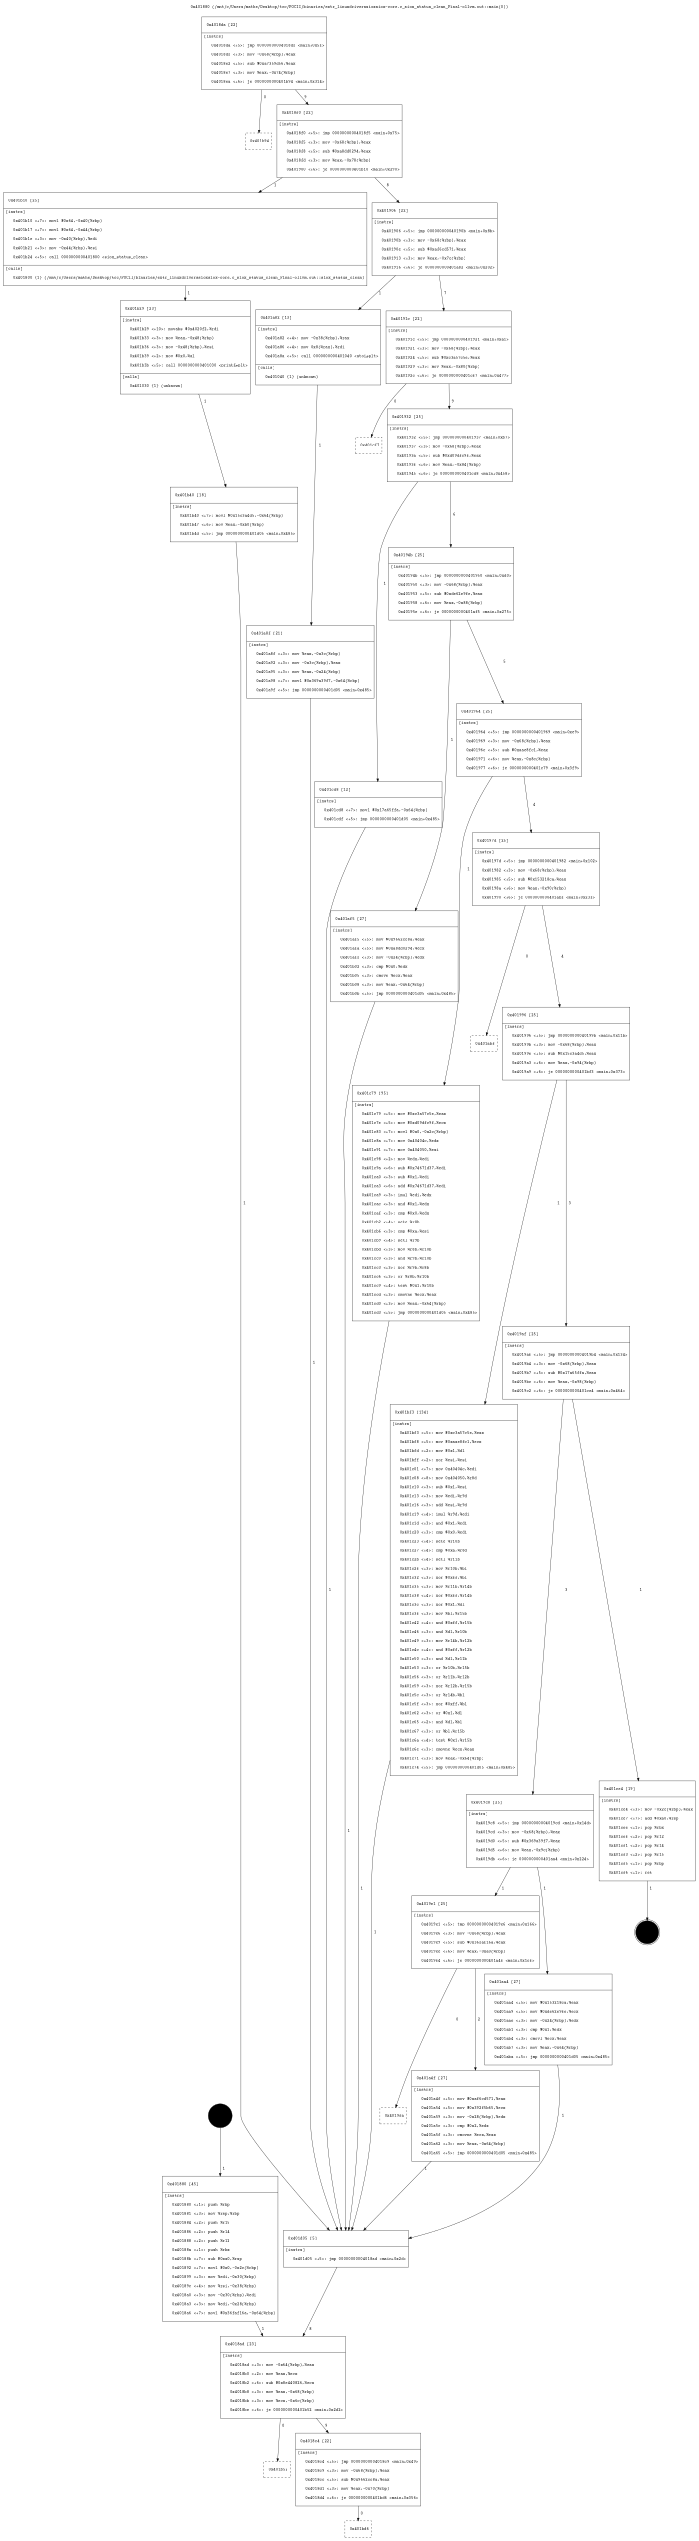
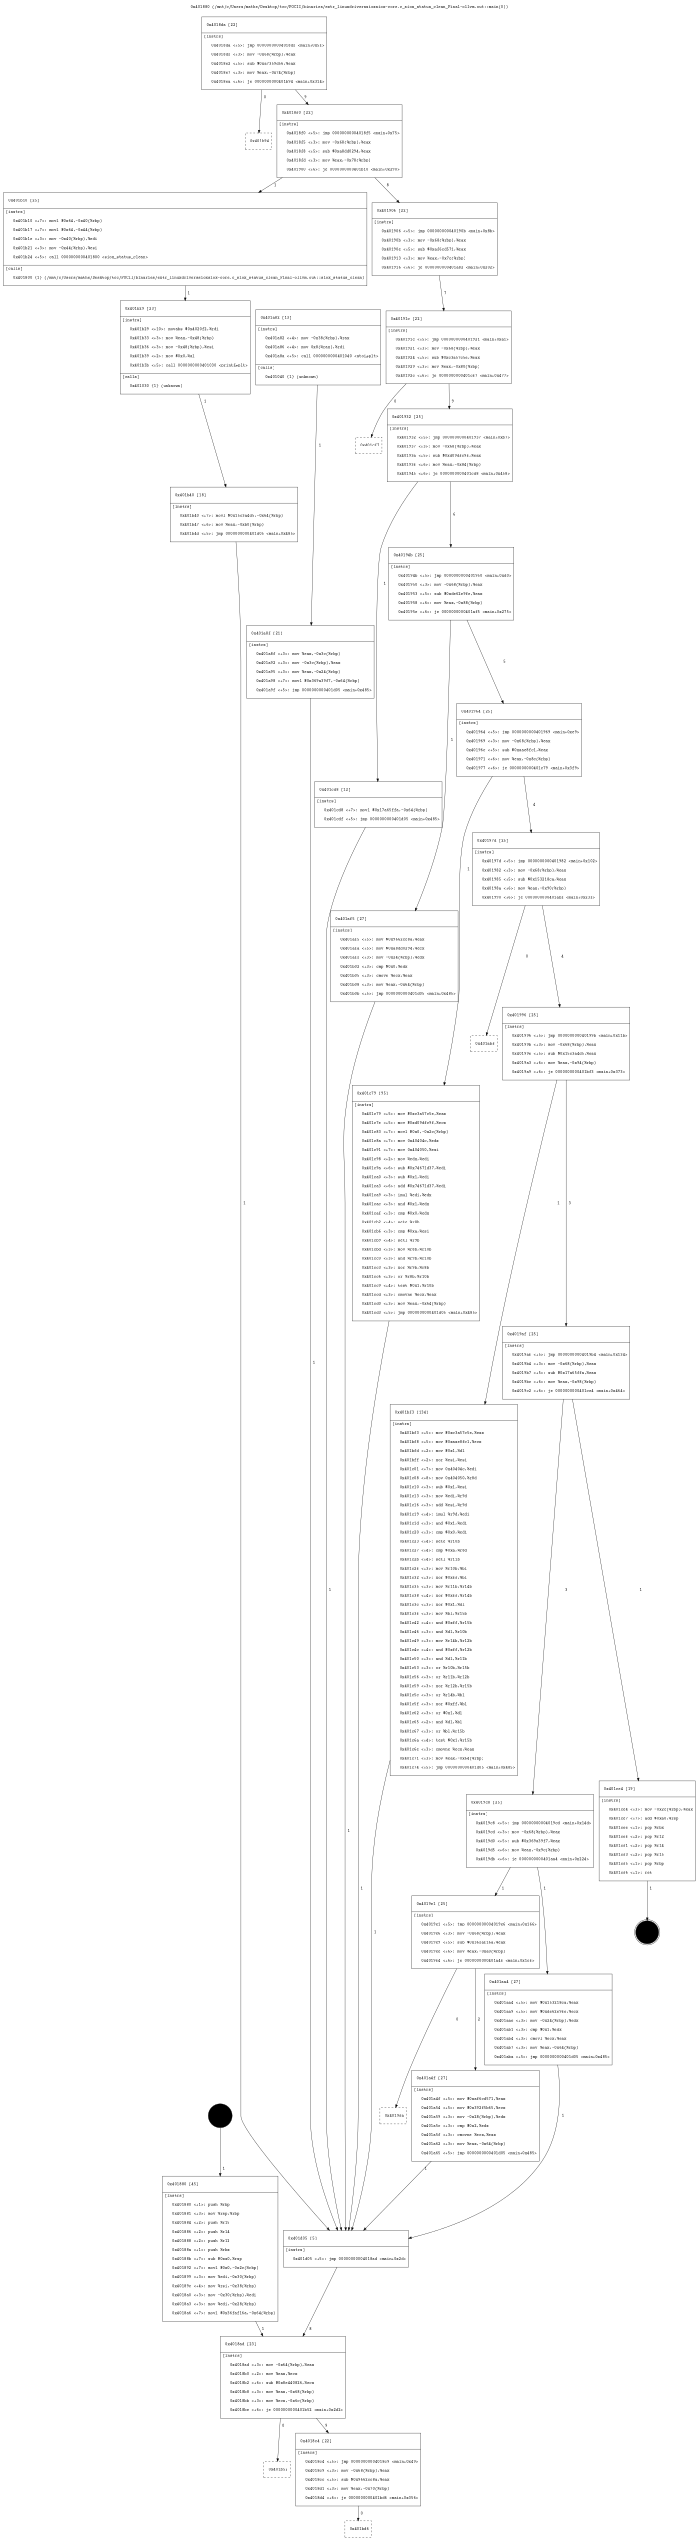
(378, 292) -> none
